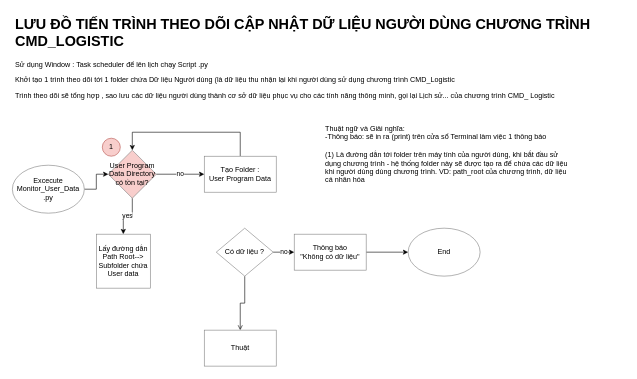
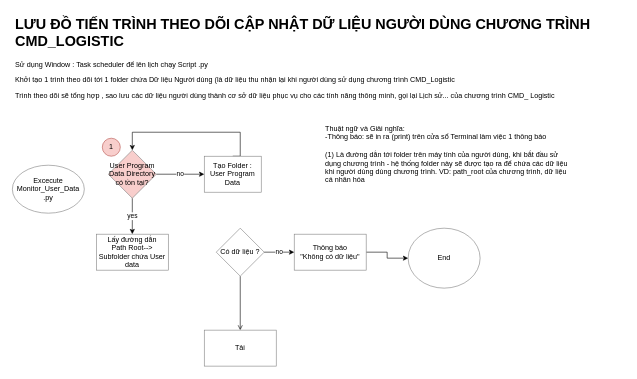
(98, 174) -> none
(240, 174) -> (233, 174)
(245, 252) -> (240, 252)
(444, 252) -> (444, 258)
(123, 261) -> (132, 252)
(240, 348) -> (240, 348)
